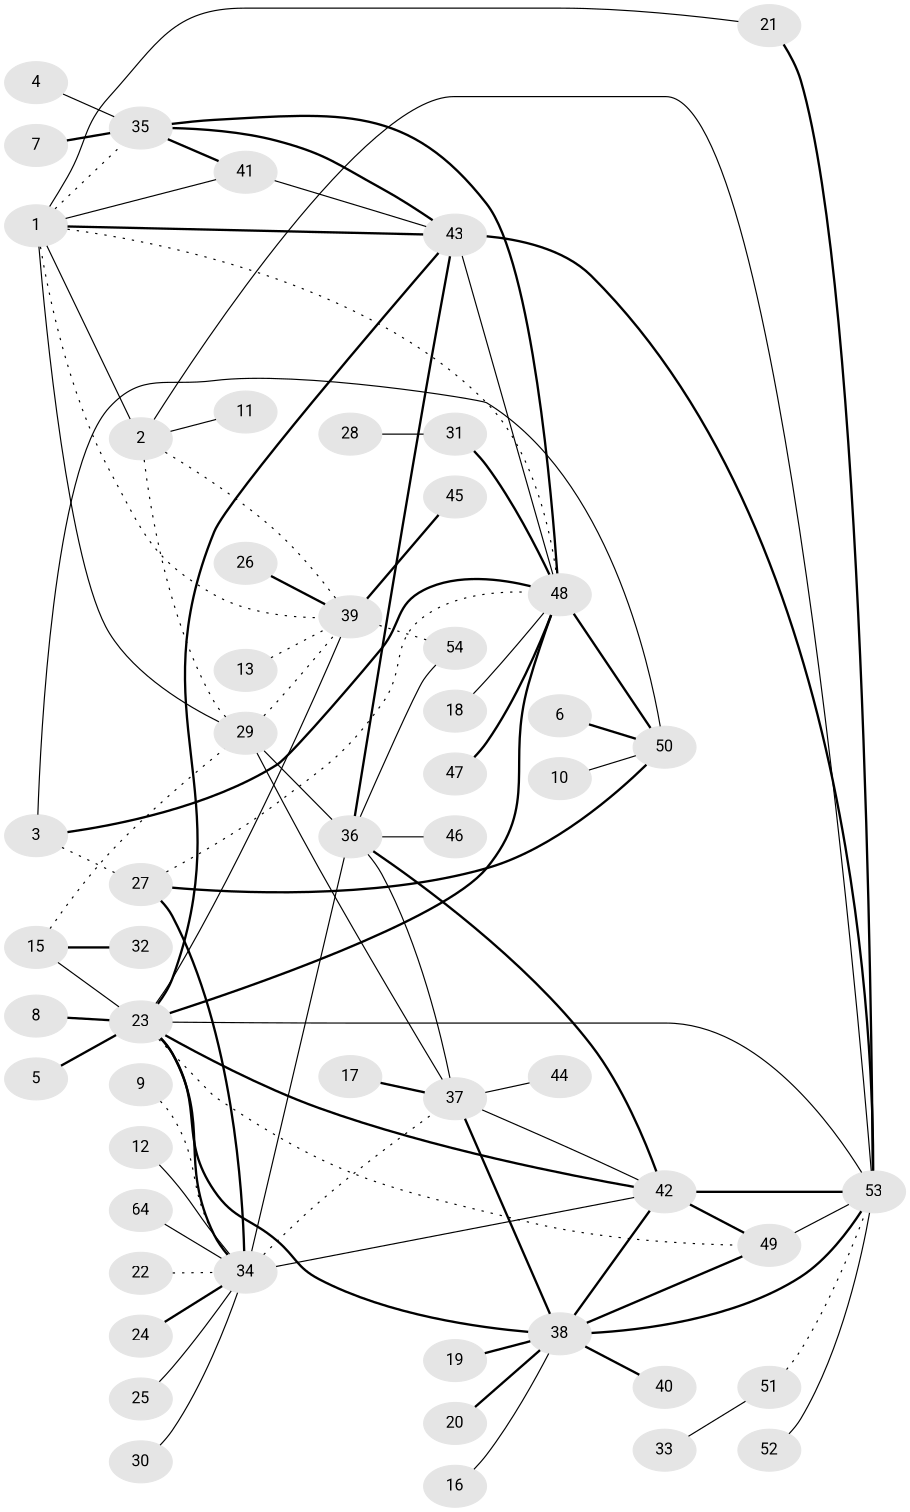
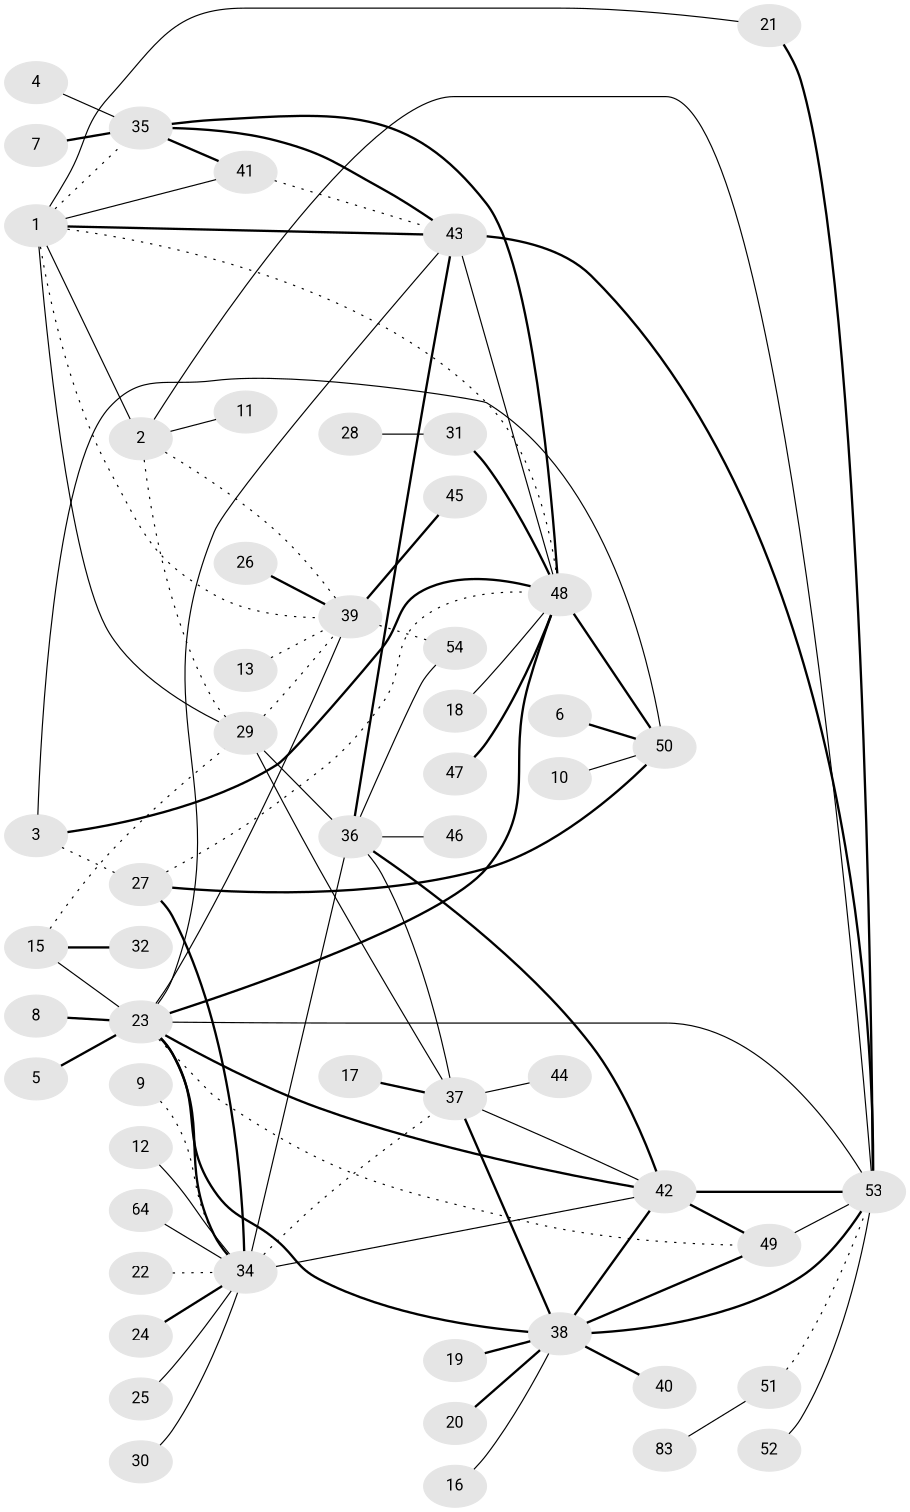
(350, 203) -> (350, 203)
(195, 591) -> (195, 591)
(665, 1450) -> (665, 1450)
